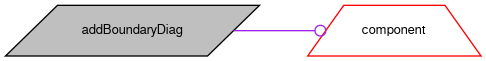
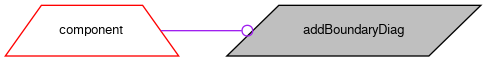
(274, 31) -> (201, 31)
